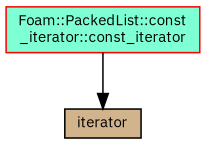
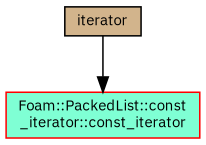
(103, 73) -> (103, 56)
